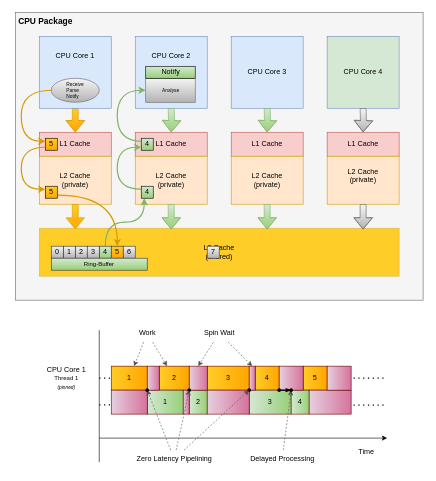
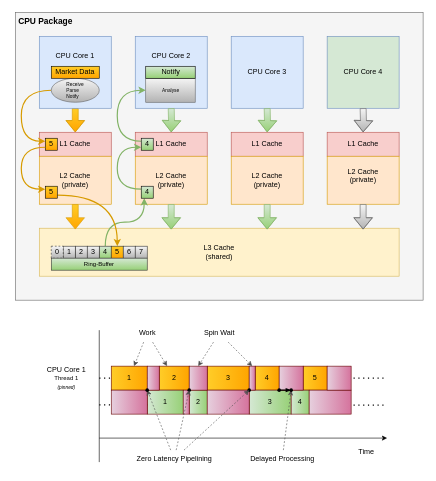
none -> (75, 72)
(57, 252) -> (57, 252)
(213, 252) -> (141, 252)
(219, 252) -> (219, 252)
